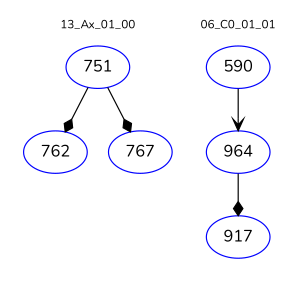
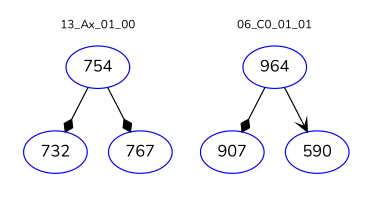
(98, 67) -> (98, 67)
(238, 104) -> (293, 104)
(55, 152) -> (55, 152)
(238, 237) -> (232, 152)
